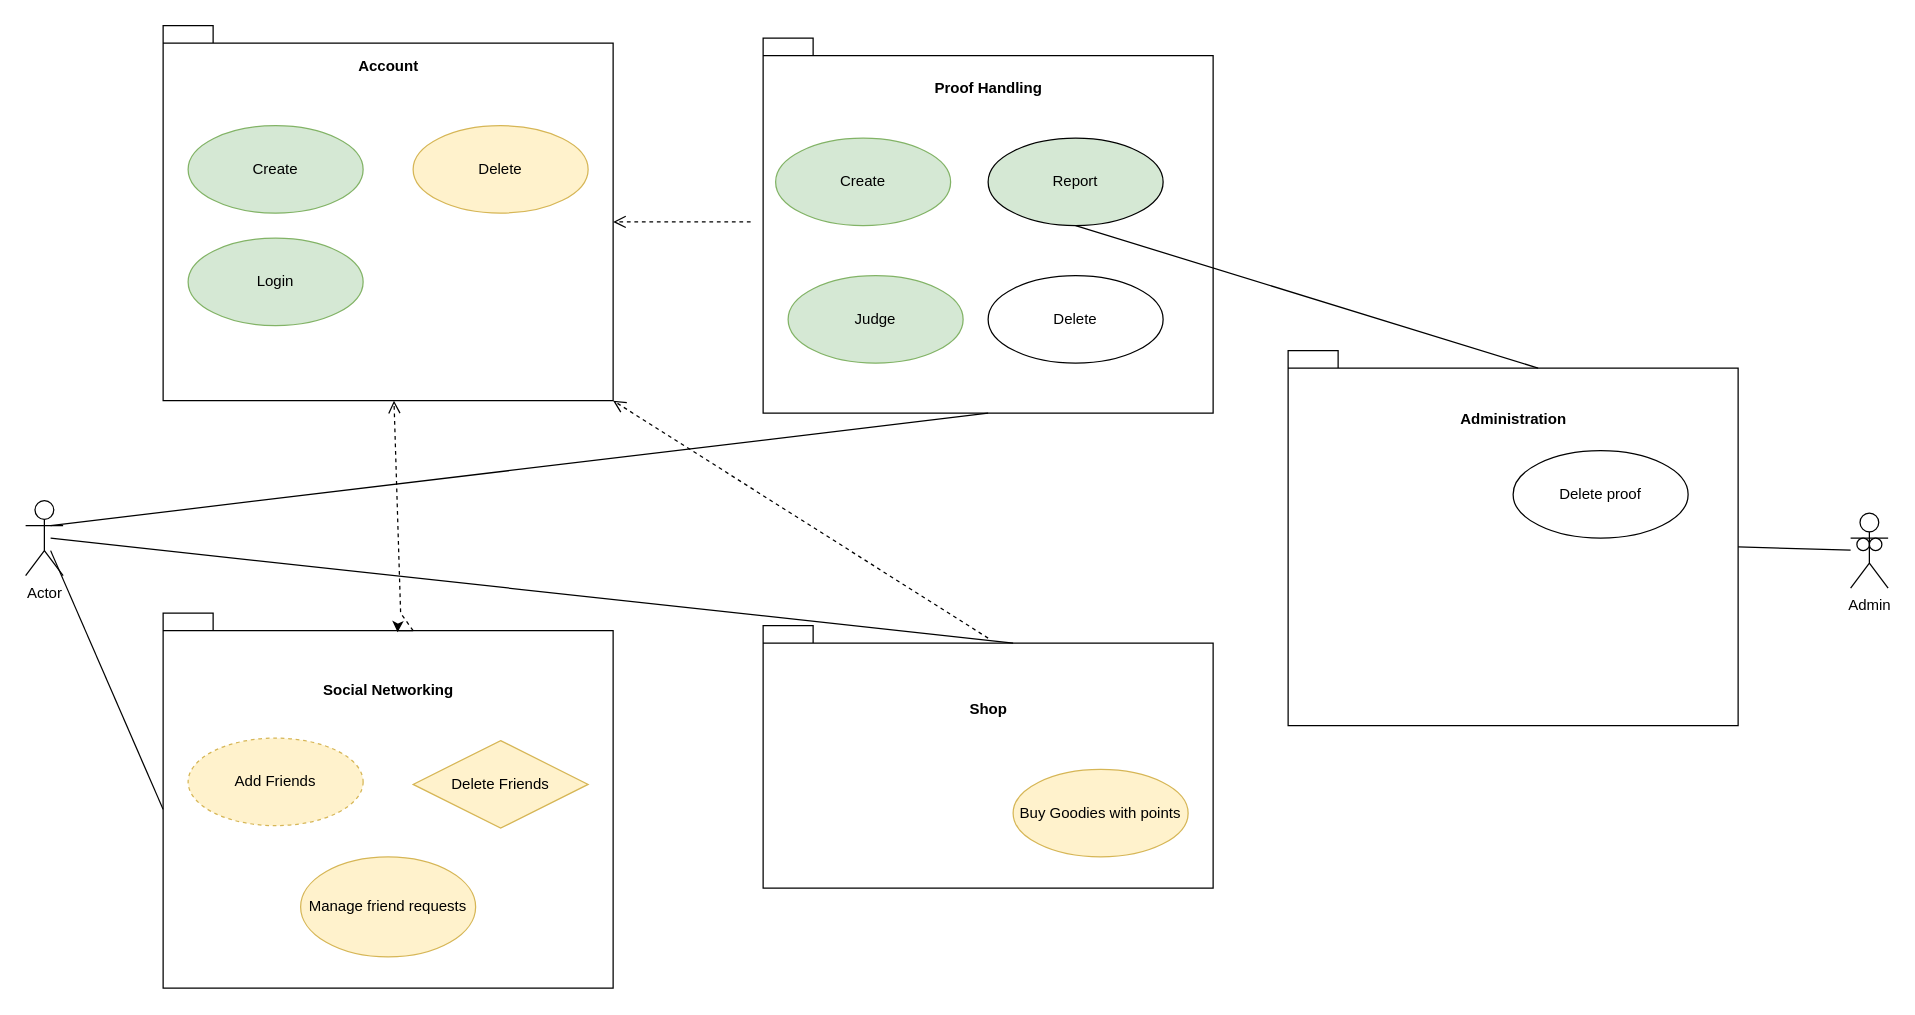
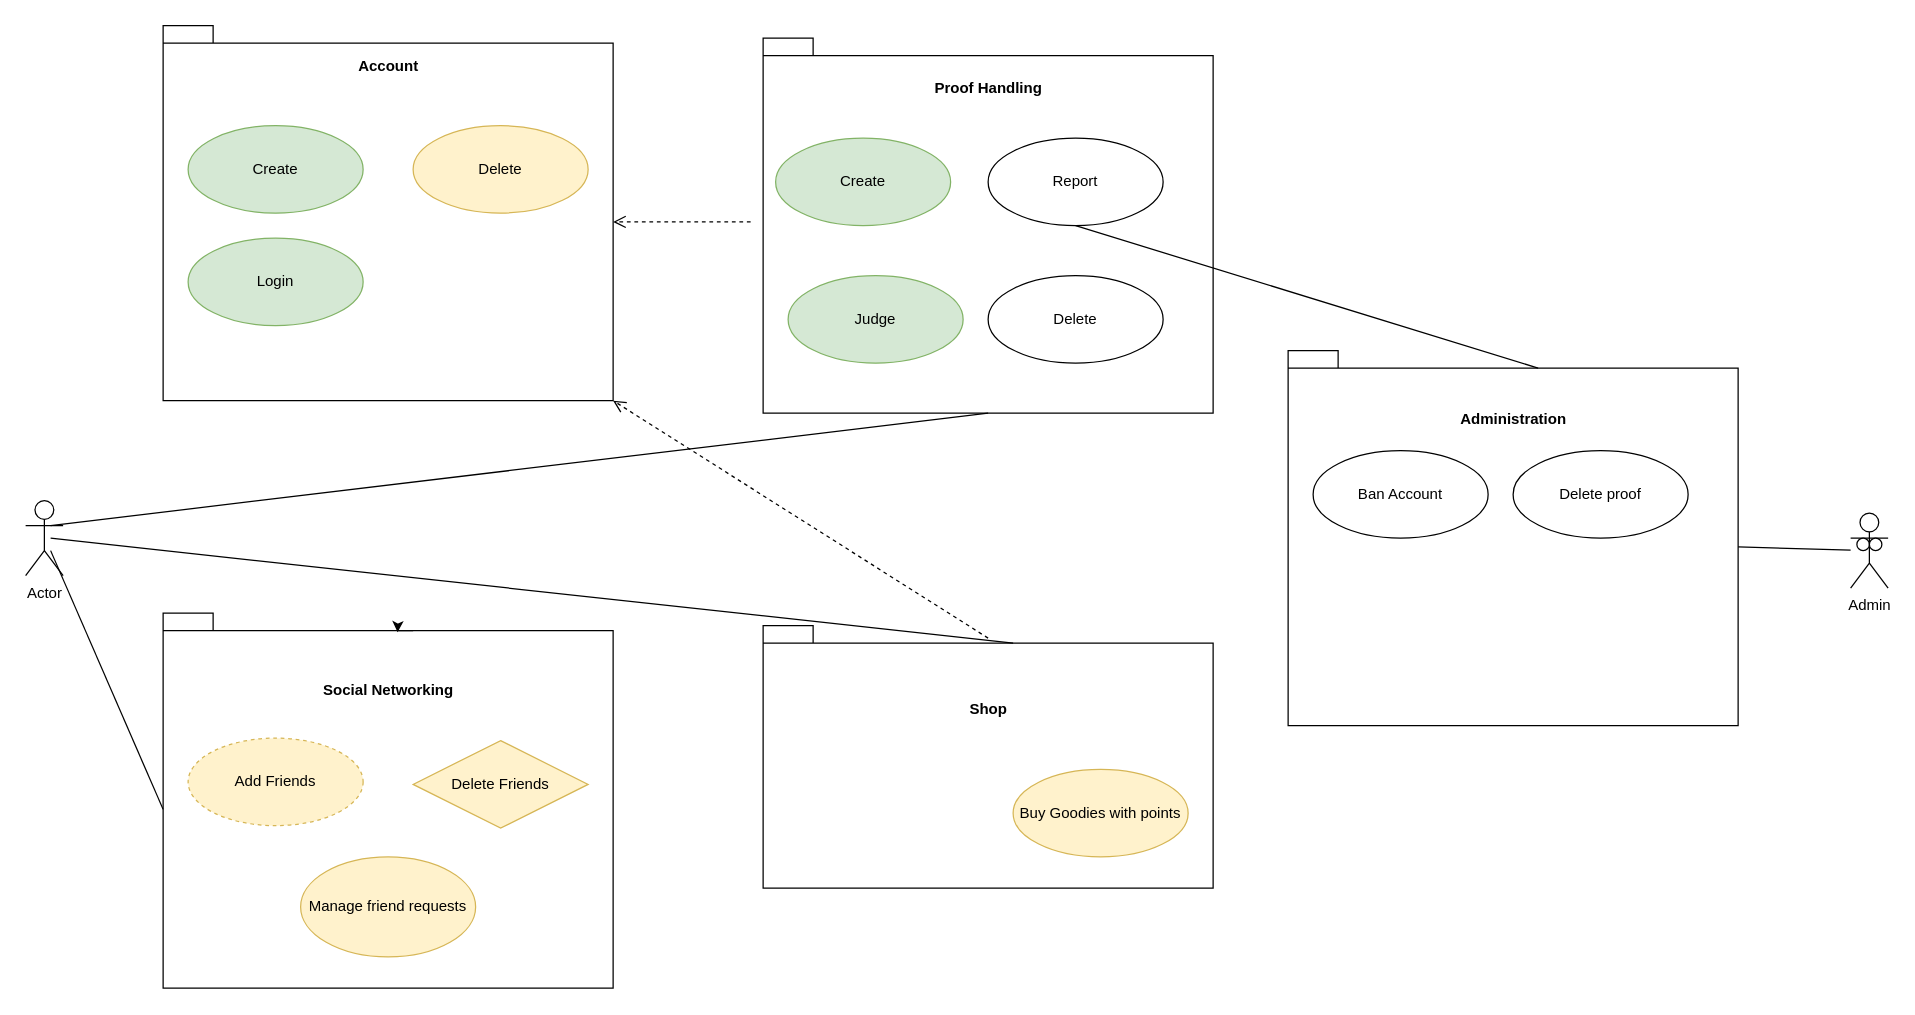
(1076, 182) -> (1076, 182)
none -> (1401, 494)
(398, 517) -> none
